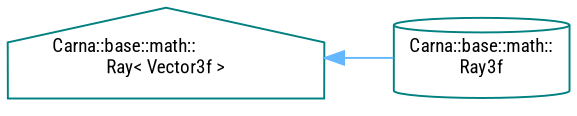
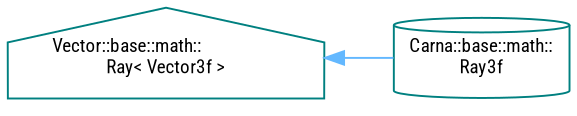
(166, 58) -> (166, 58)
